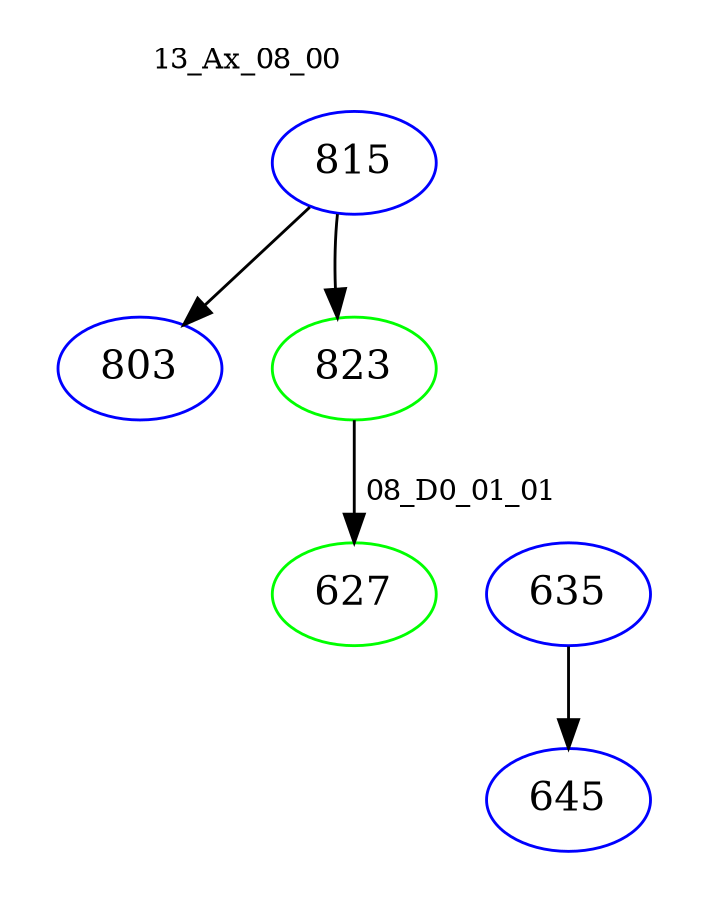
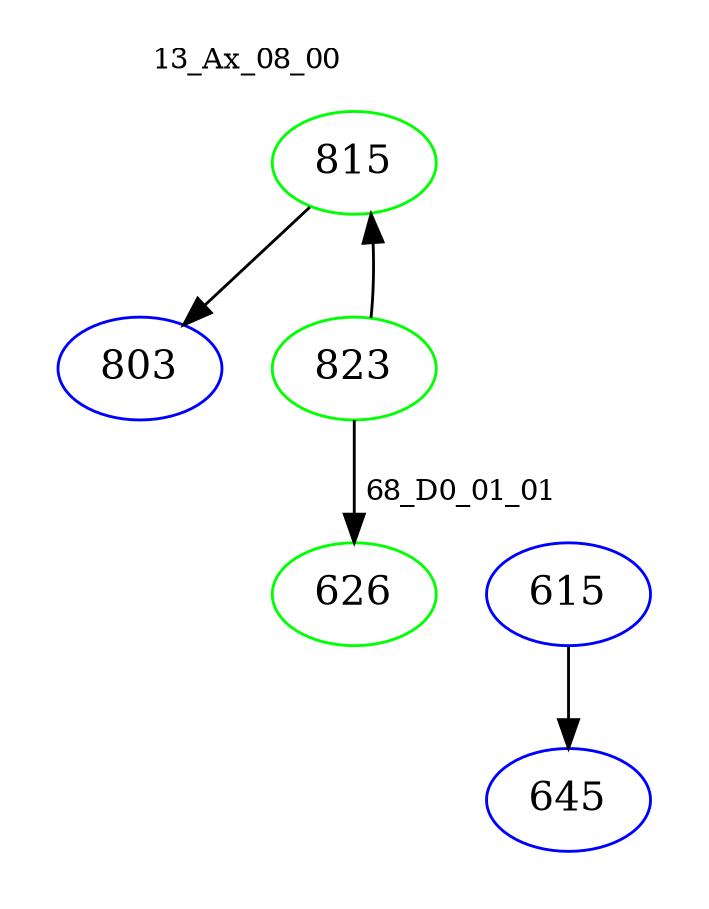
(354, 163) -> (354, 163)
(335, 251) -> (373, 281)
(461, 493) -> (461, 493)
(354, 594) -> (354, 594)
(569, 594) -> (569, 594)
